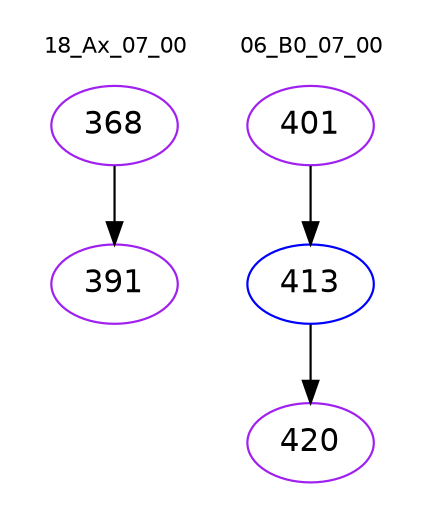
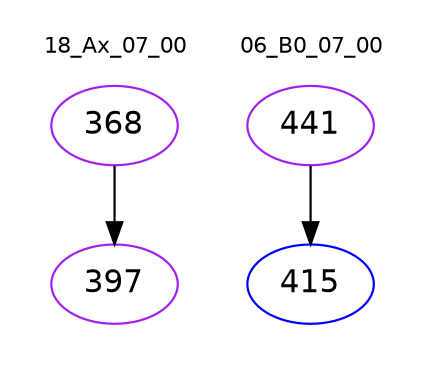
(311, 126) -> (311, 126)
(115, 284) -> (115, 284)
(311, 284) -> (311, 284)
(311, 443) -> none
